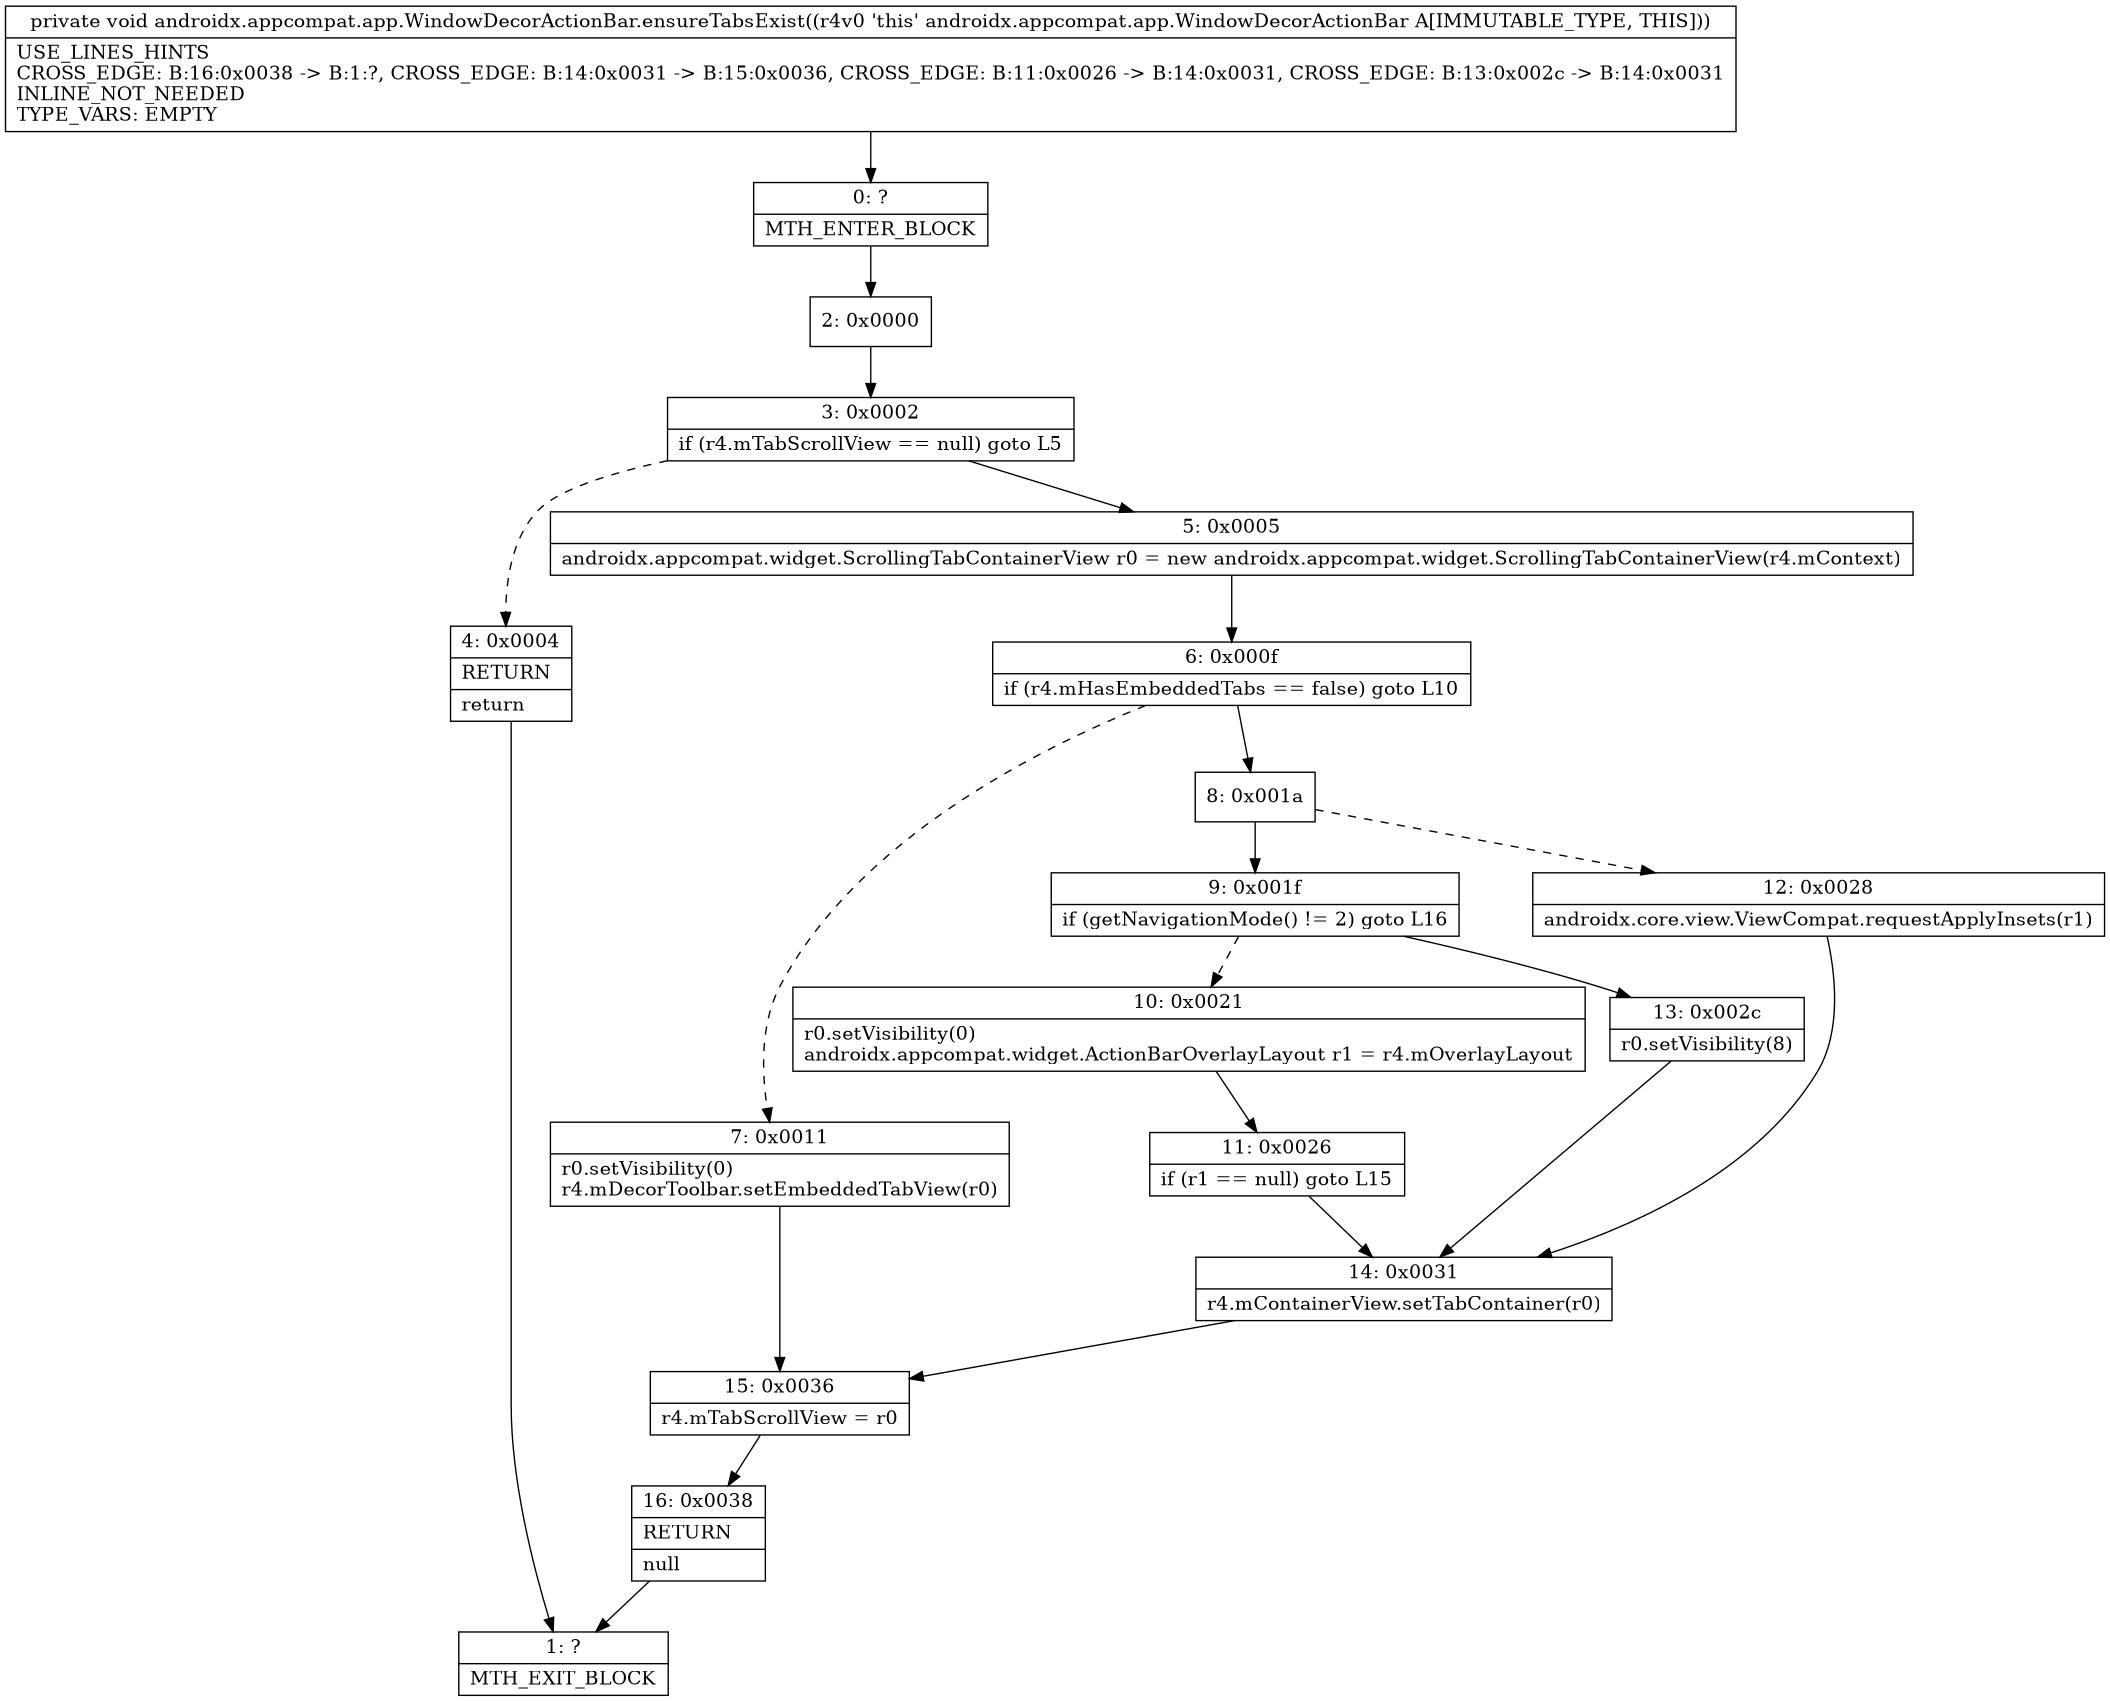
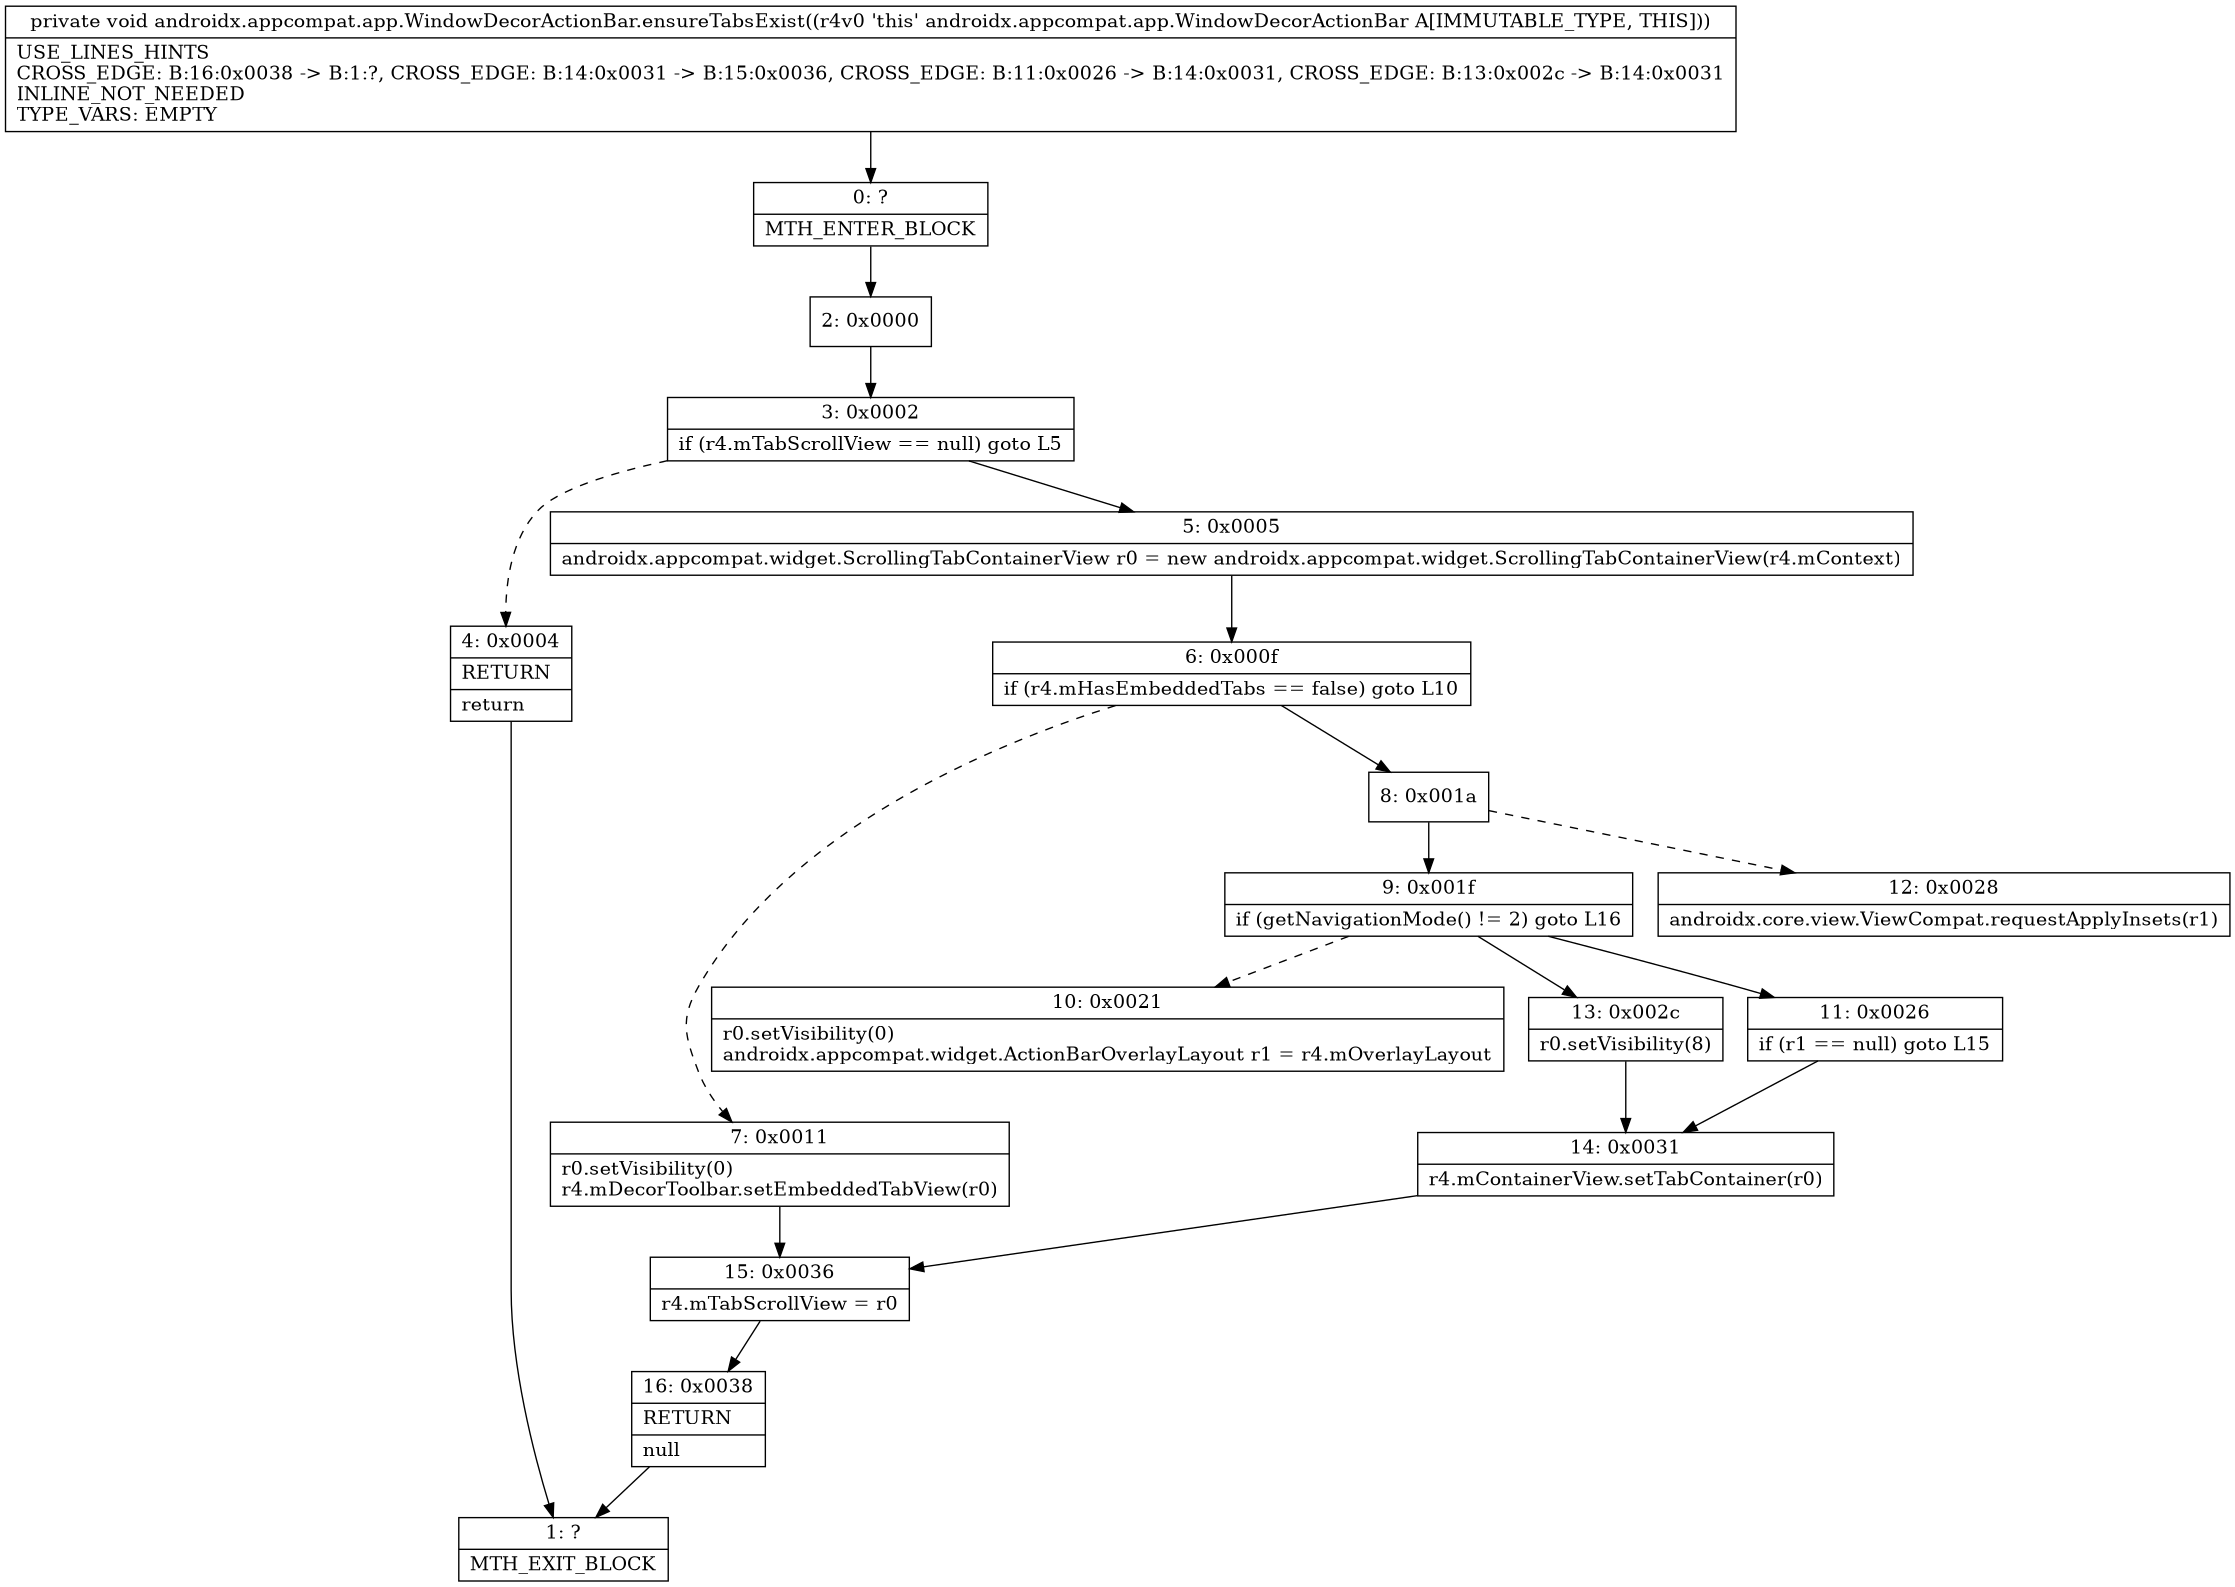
(1233, 1096) -> (1655, 964)
(1756, 1143) -> none
